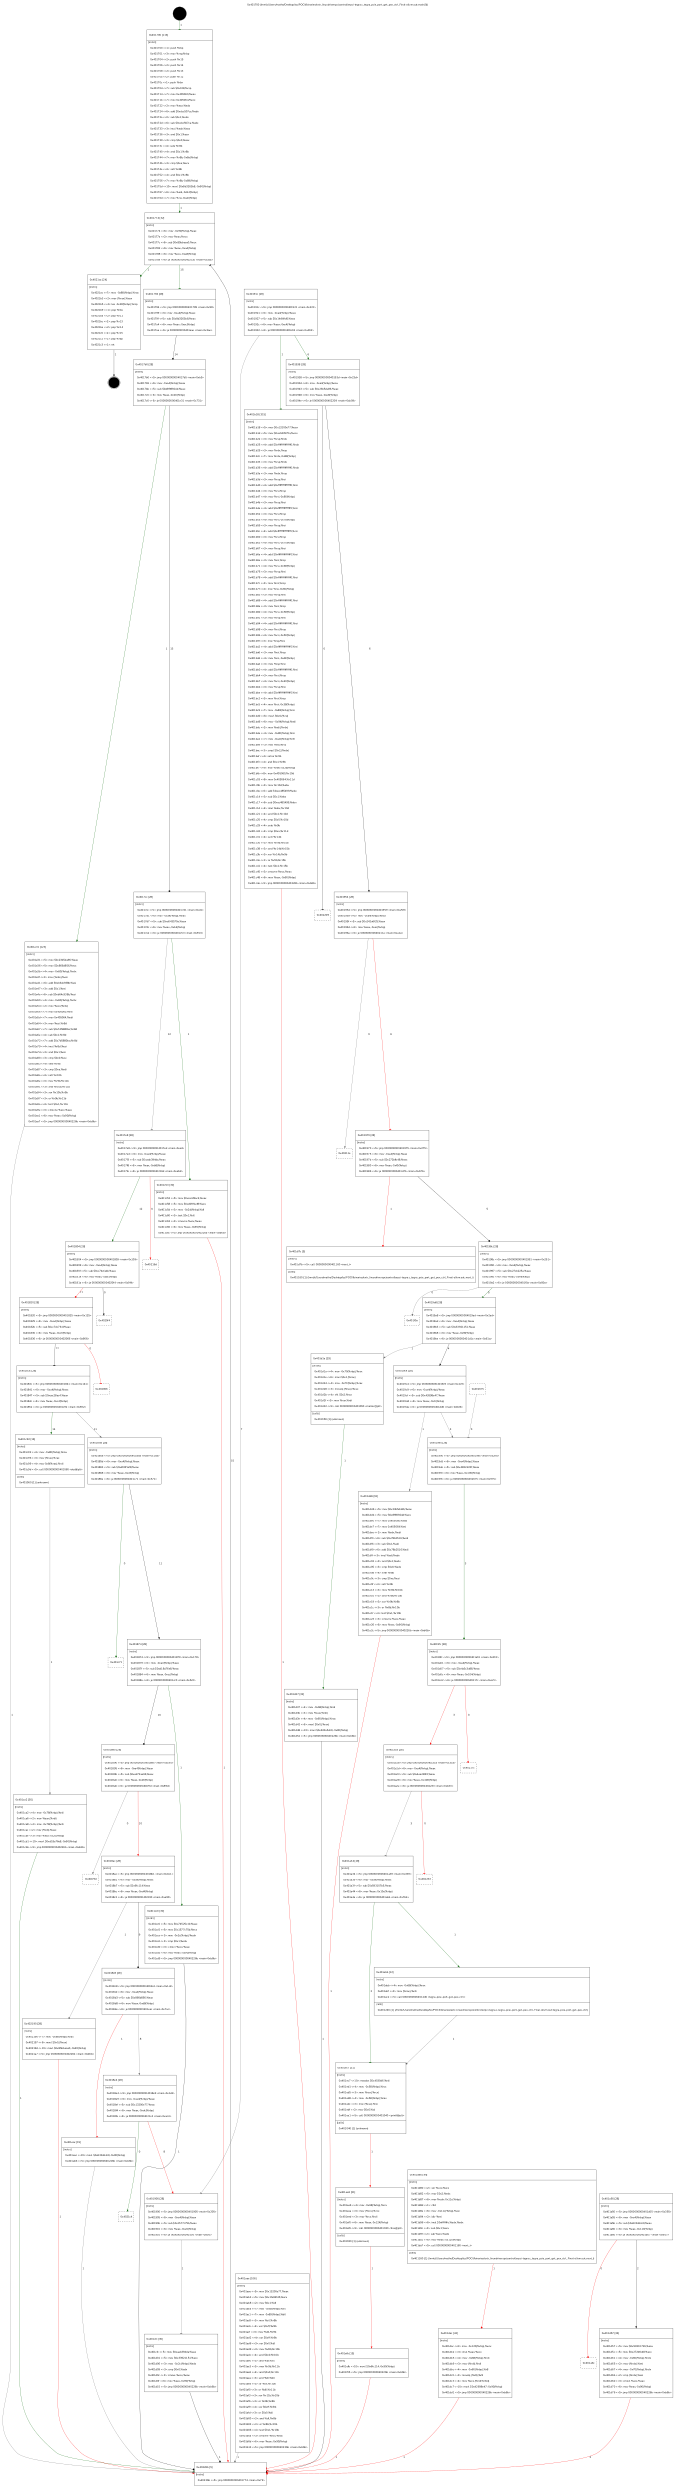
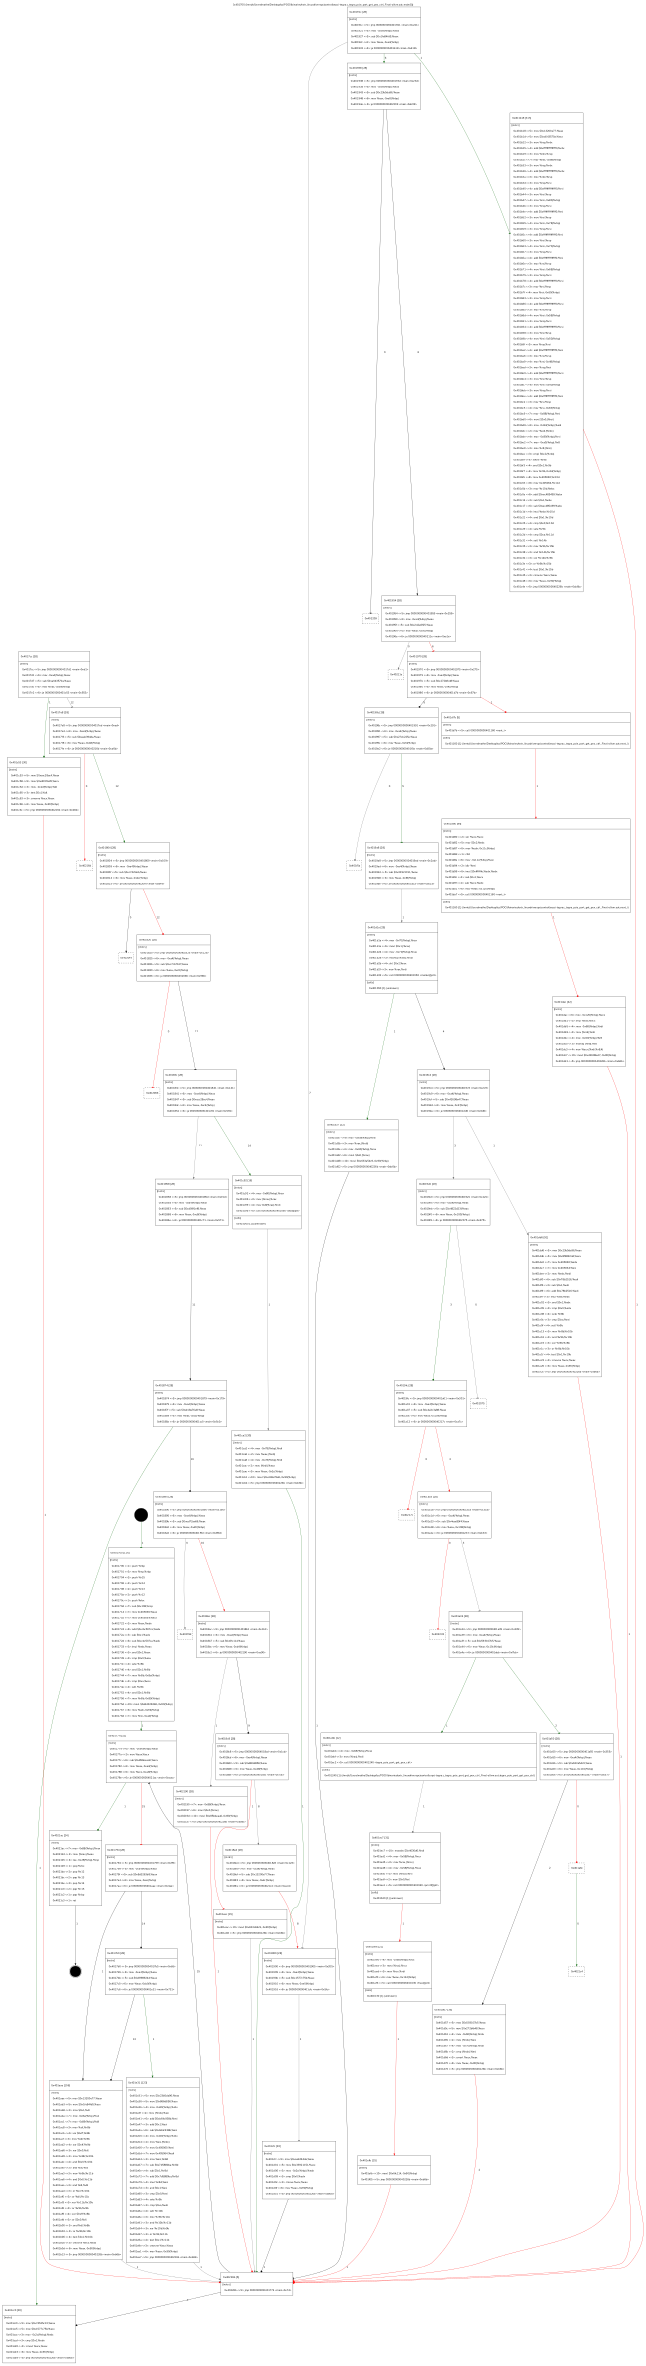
(180, 276) -> (141, 1813)
(169, 648) -> (123, 2037)
none -> (536, 783)
(445, 1354) -> (430, 1031)
(473, 1415) -> (467, 1311)
(116, 1662) -> none
none -> (92, 1982)
(370, 1982) -> (531, 1695)
(136, 2166) -> (577, 1919)
(140, 2222) -> (149, 2309)
